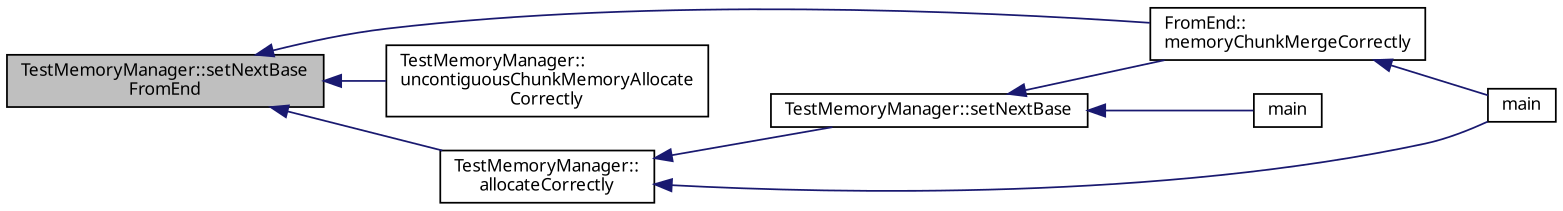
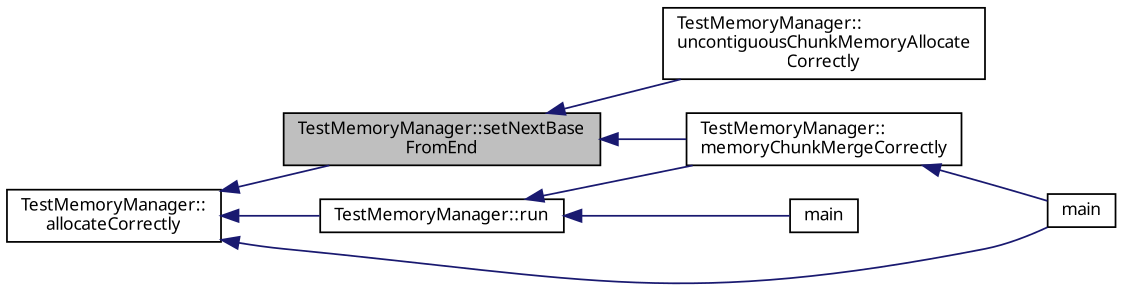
(1288, 34) -> (824, 139)
(929, 111) -> (442, 216)
(365, 131) -> (284, 176)
